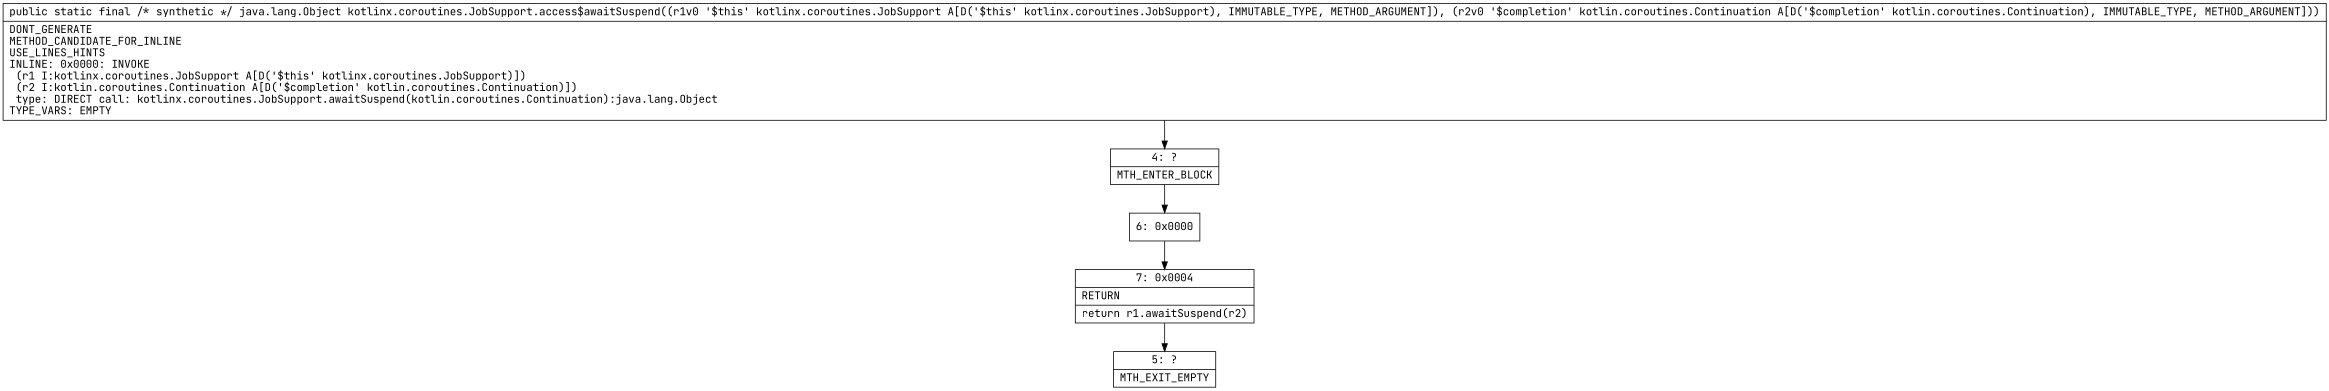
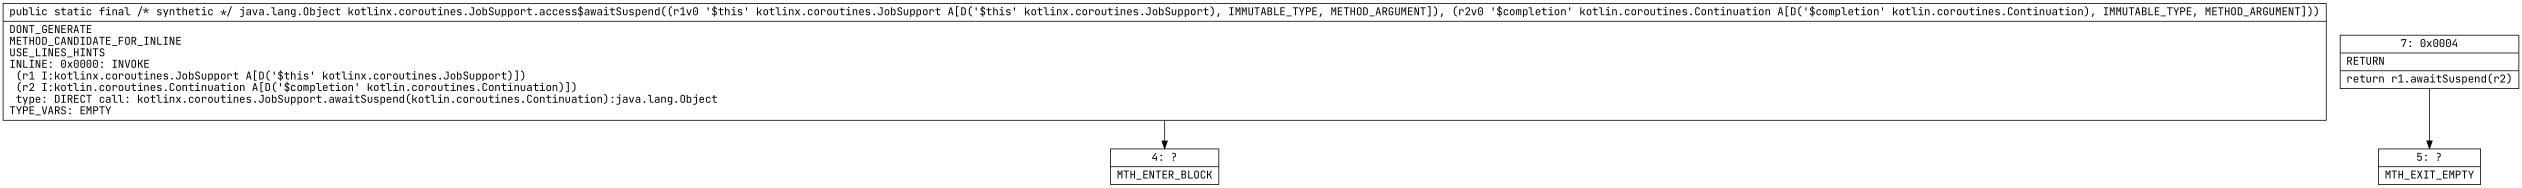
(1165, 227) -> none
